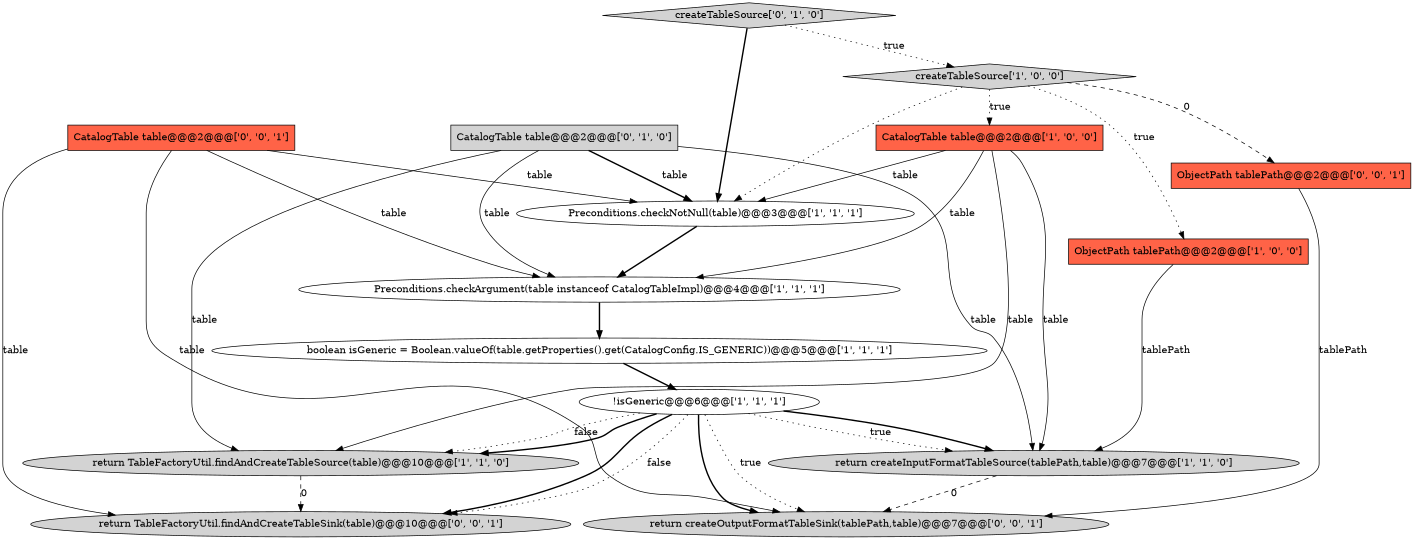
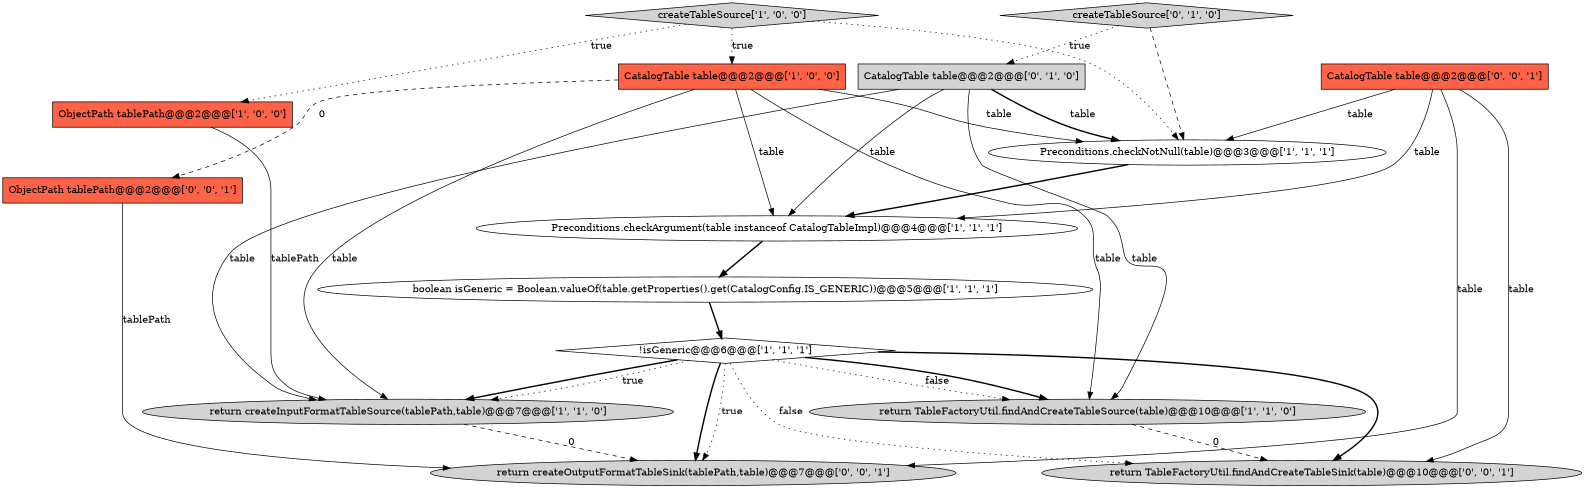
(866, 45) -> (1066, 44)
(1173, 107) -> (388, 91)
(733, 111) -> (1166, 80)
(699, 402) -> (726, 351)
